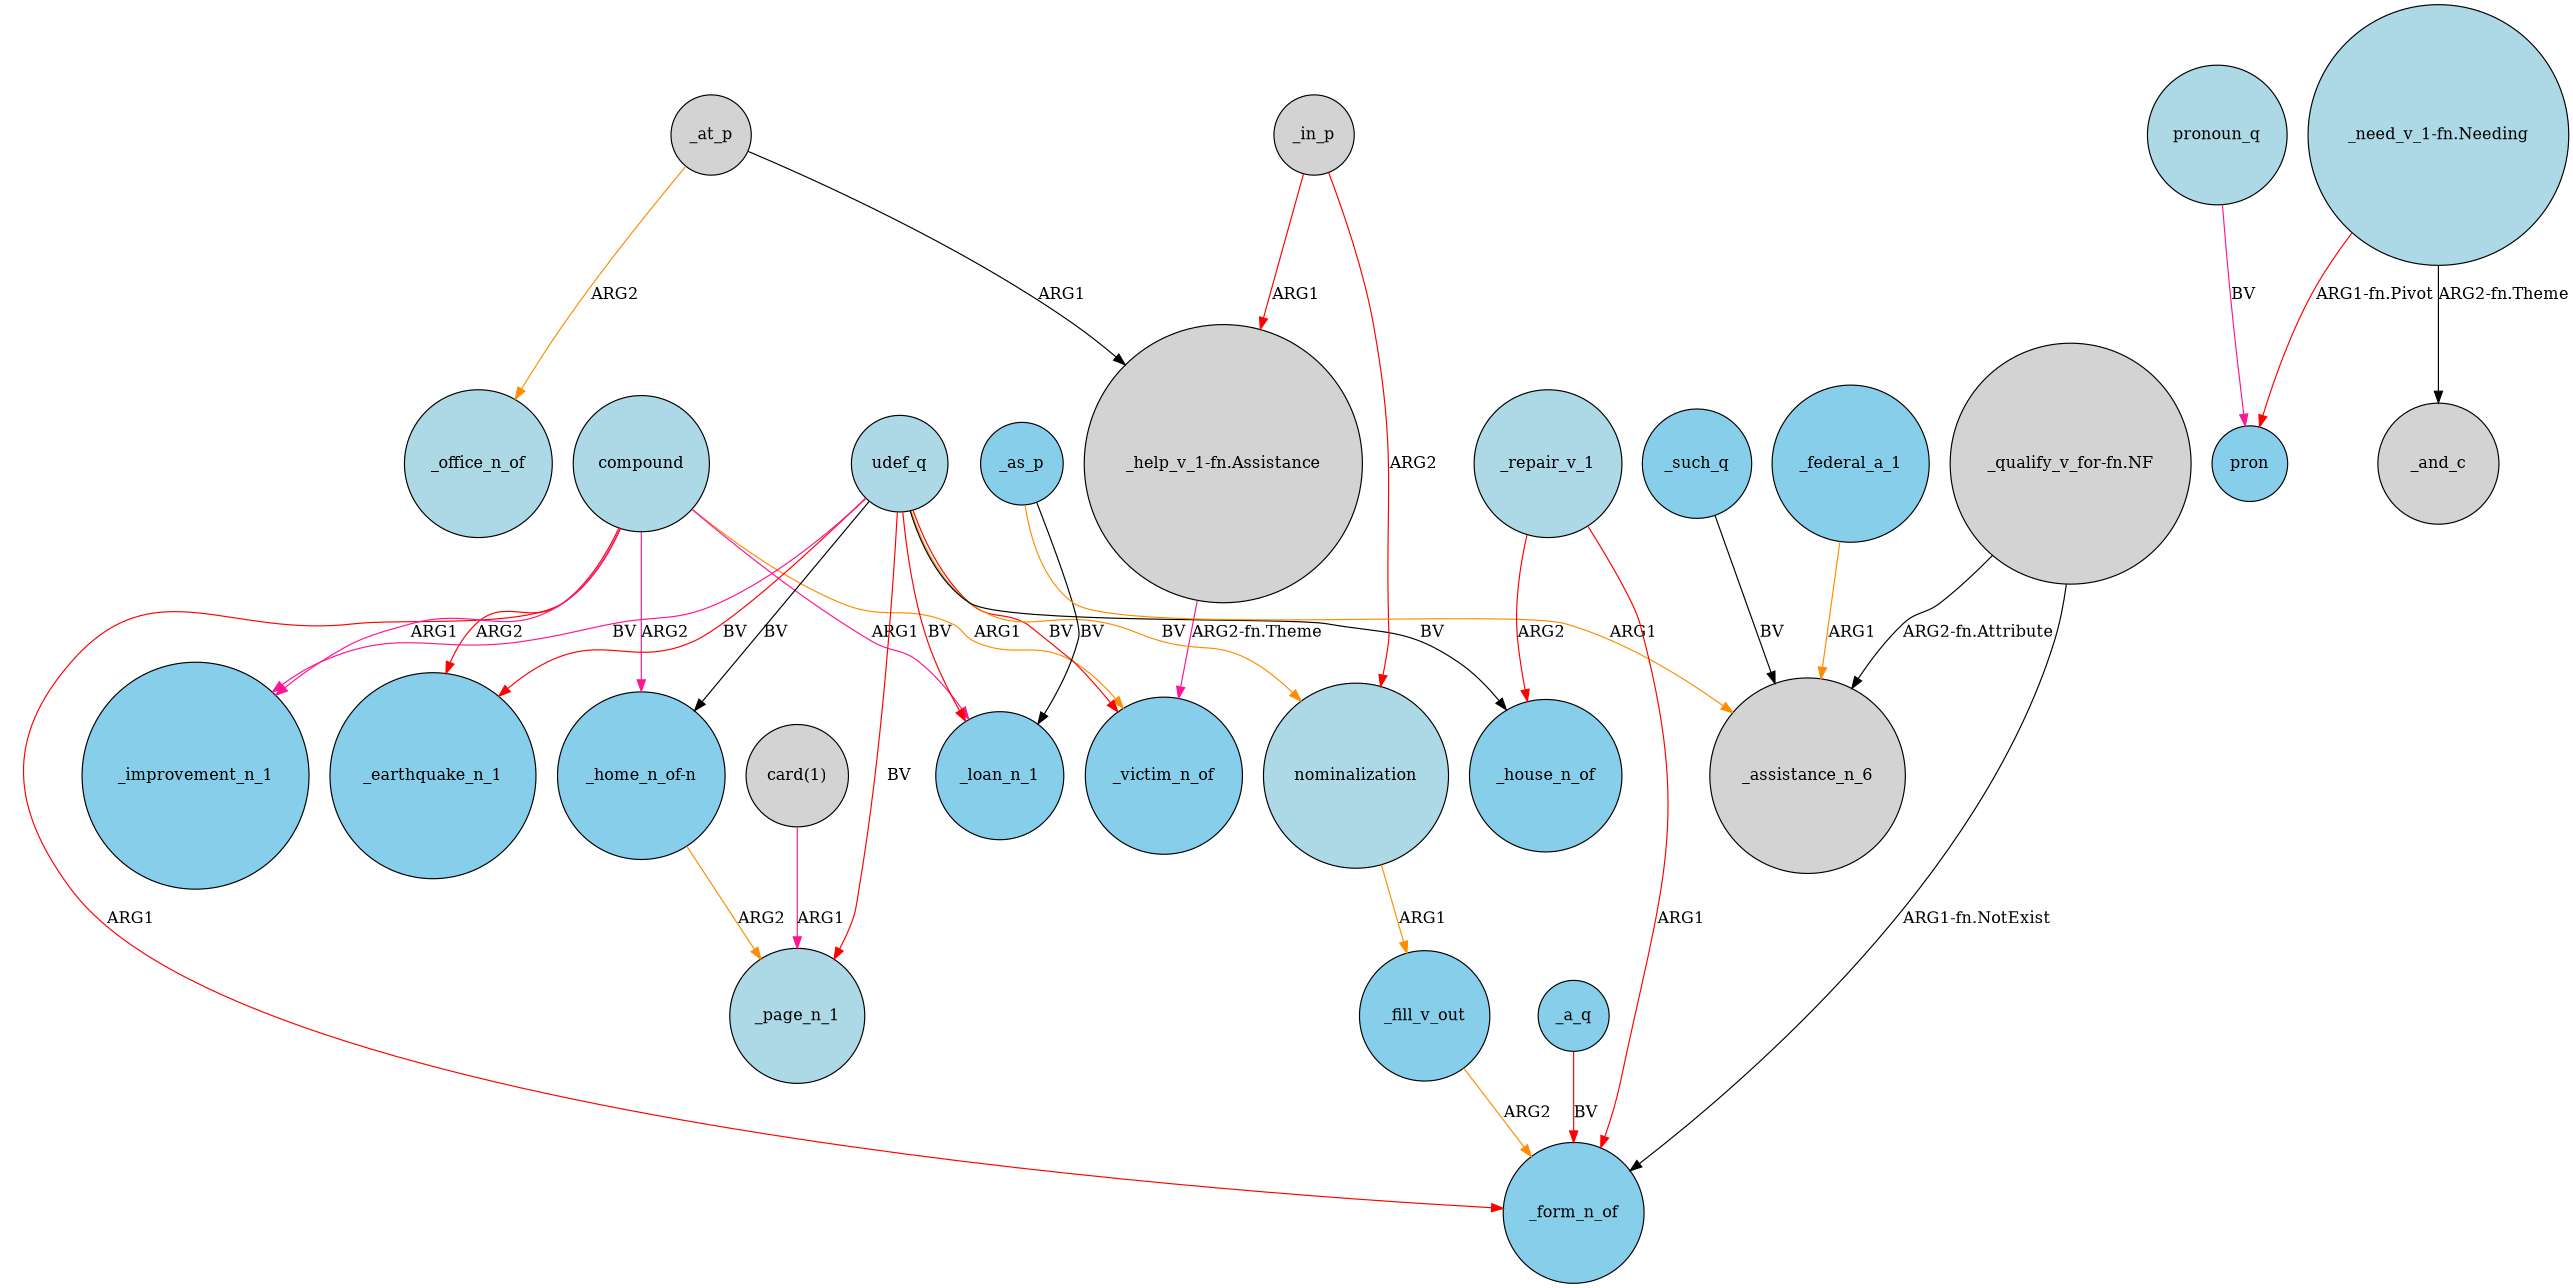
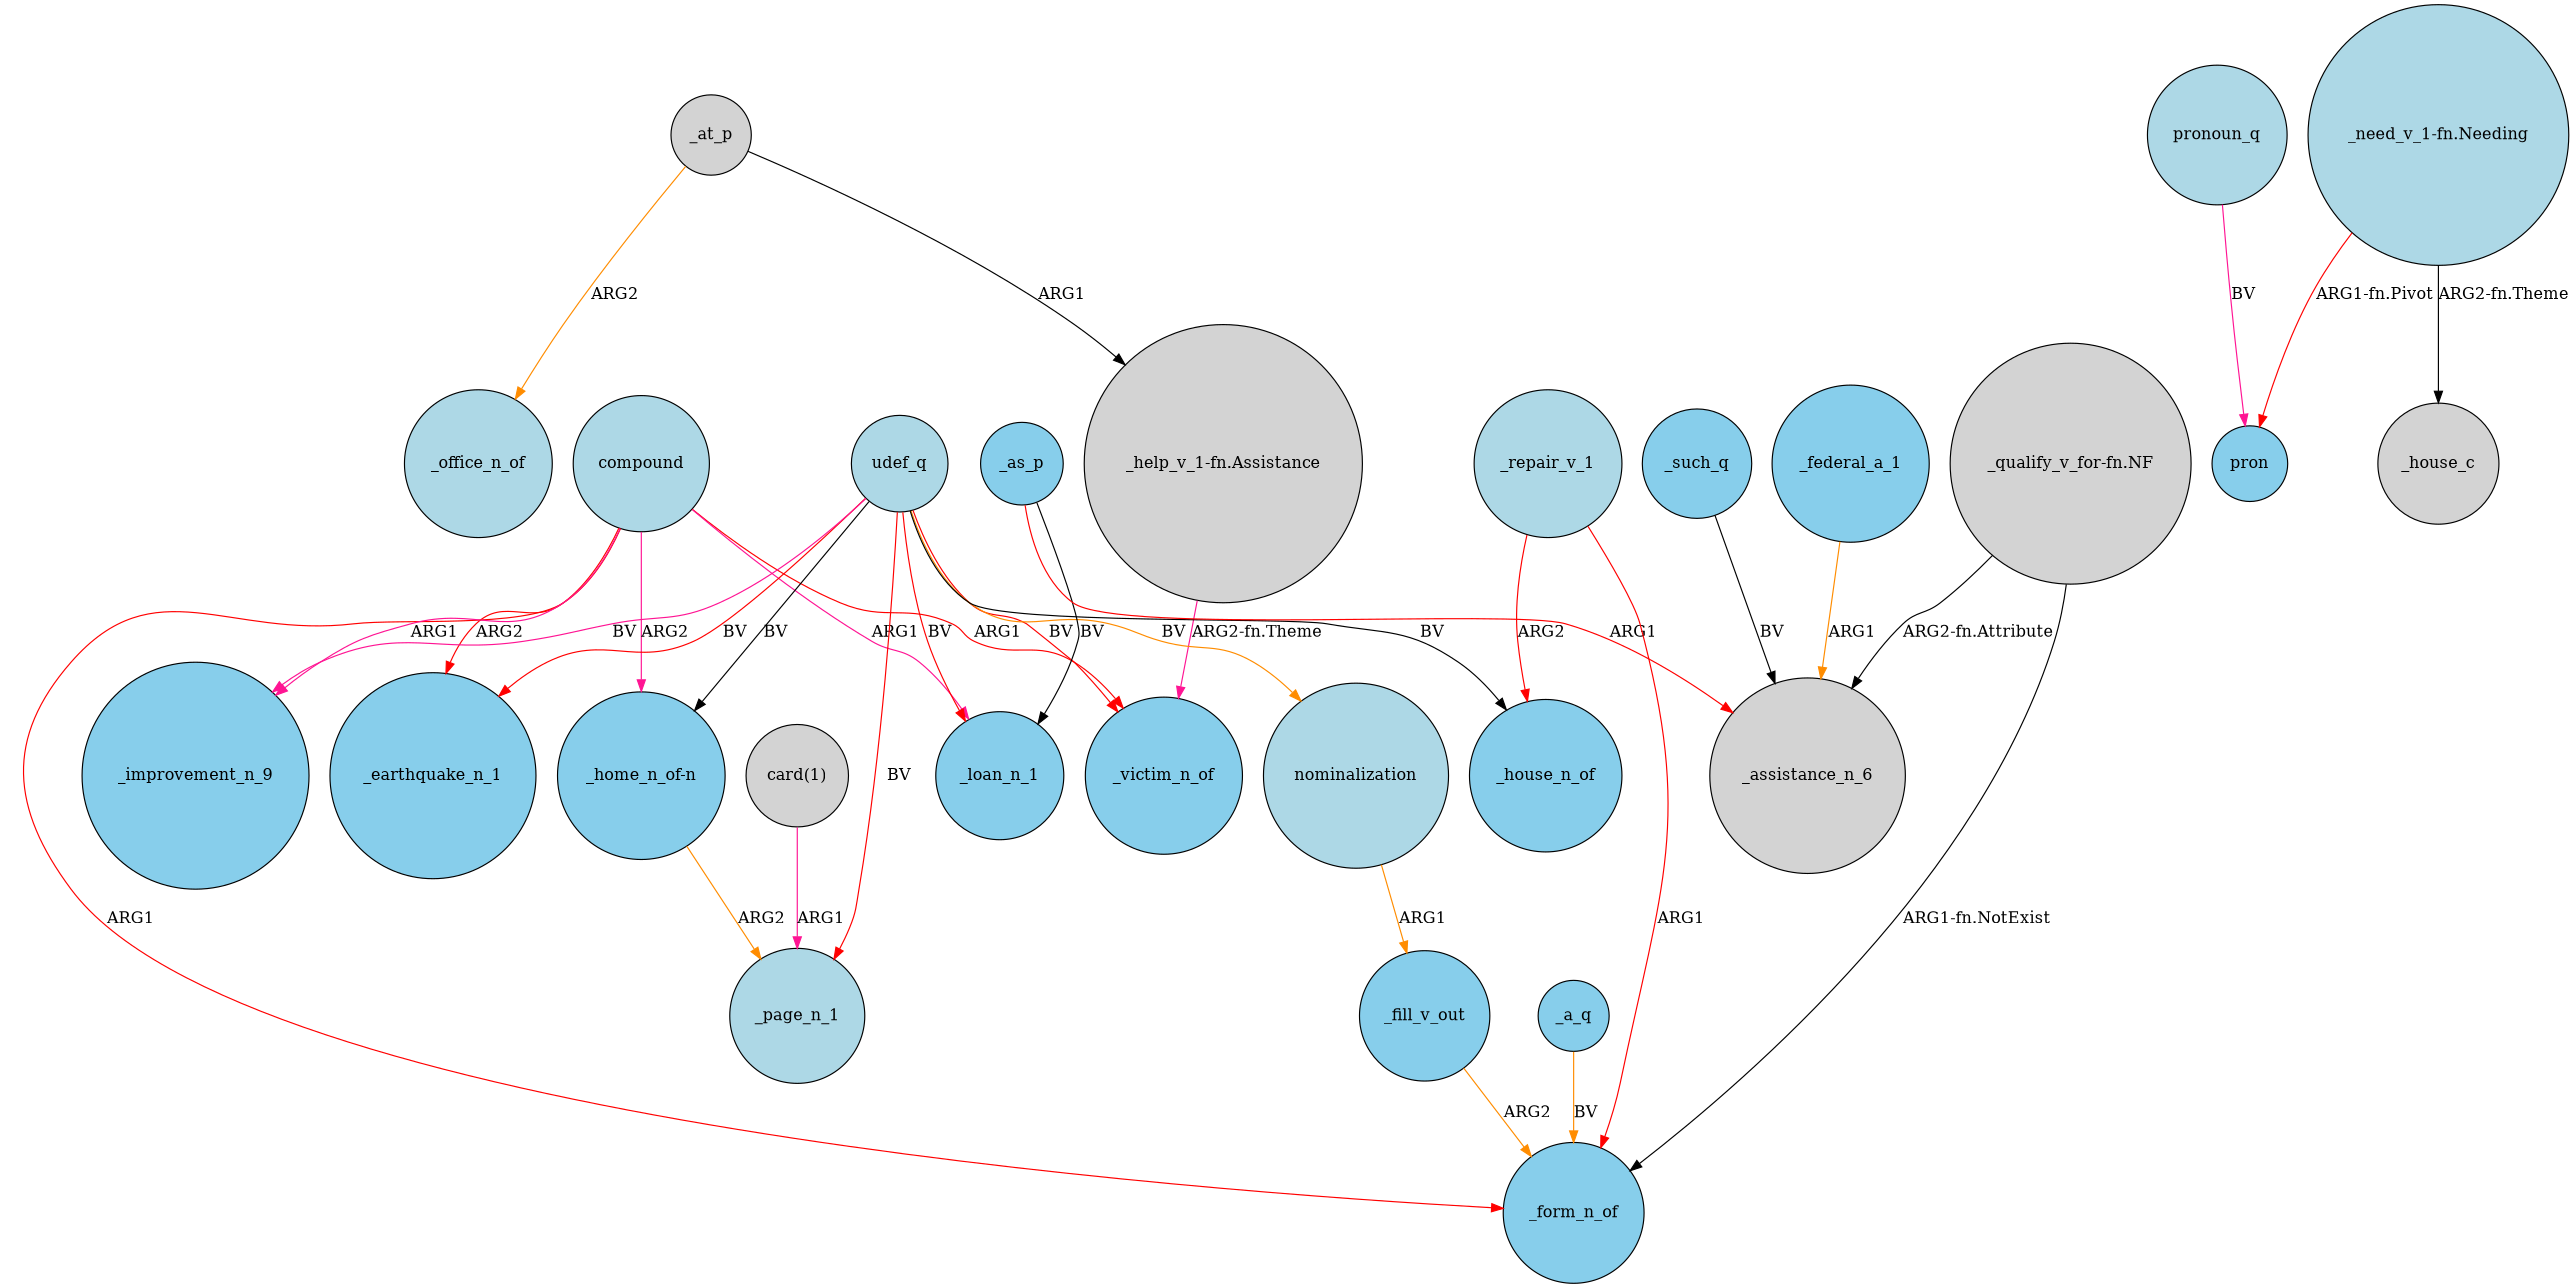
(1314, 135) -> none
(2438, 464) -> (2438, 464)
(902, 613) -> (902, 613)
(1352, 619) -> (1352, 619)
(196, 776) -> (196, 776)
(1574, 1091) -> (1574, 1091)
